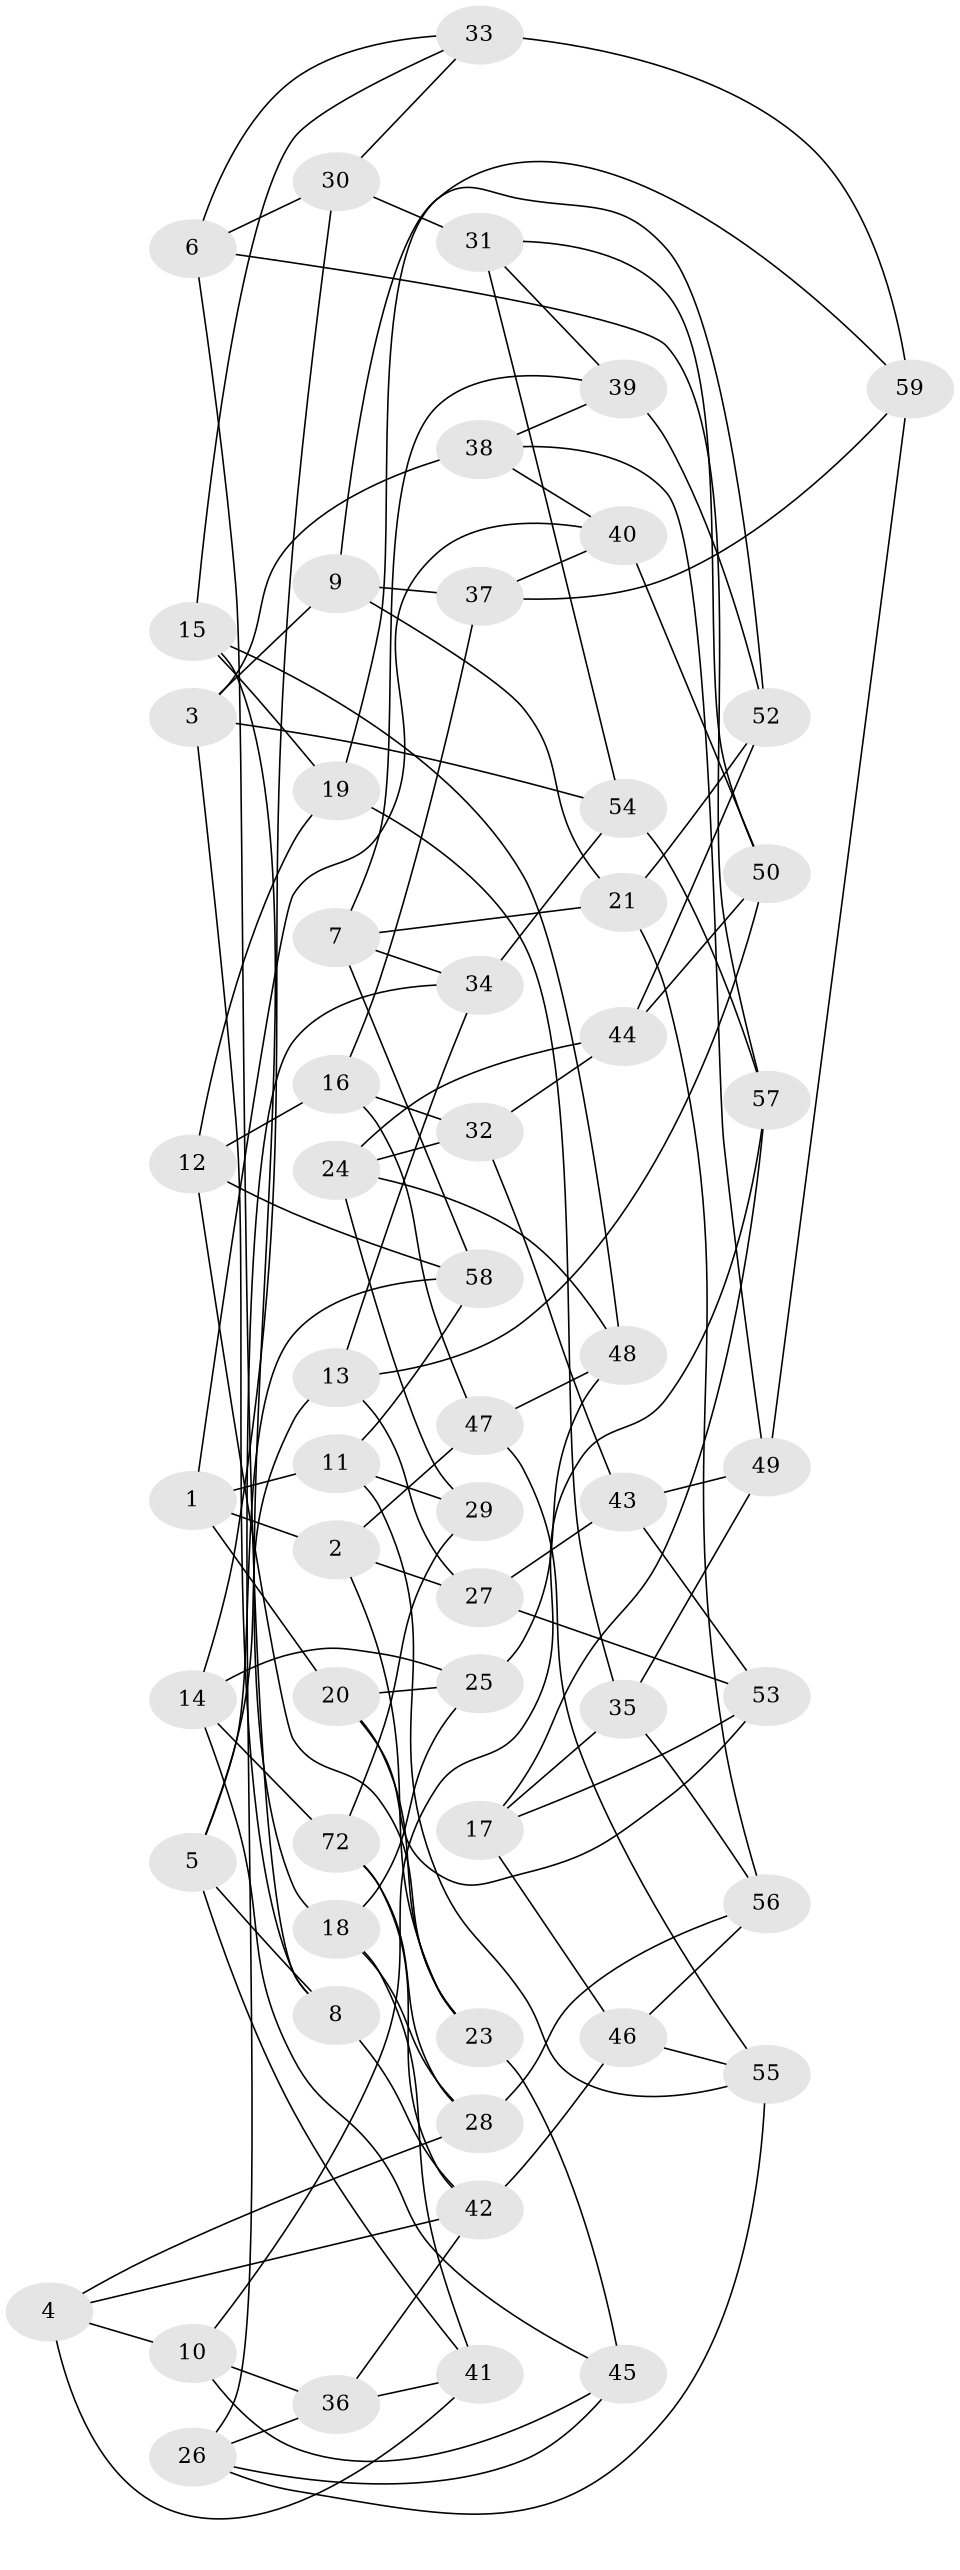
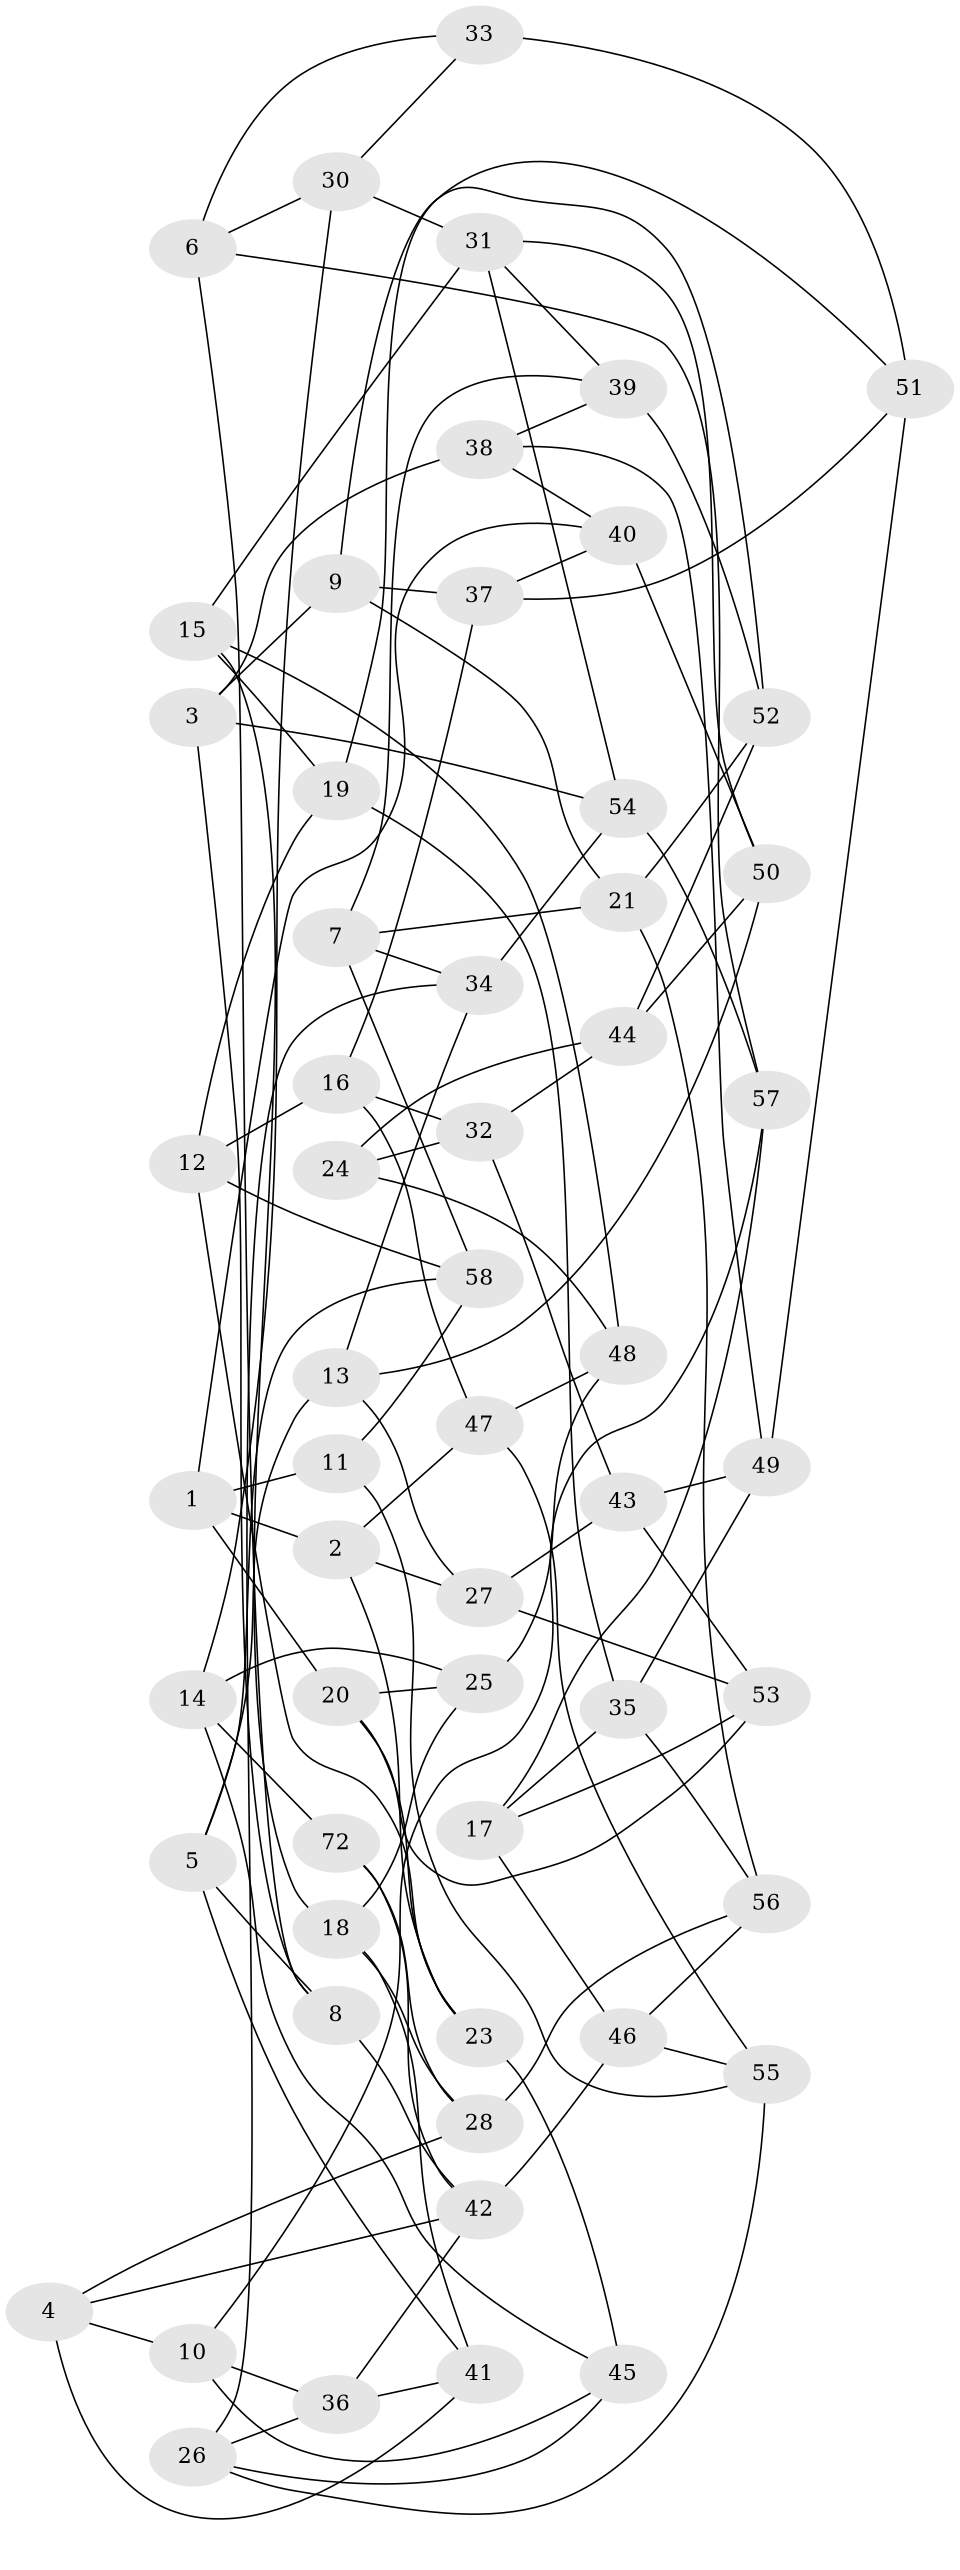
(244, 281) -> (334, 435)
(910, 389) -> (910, 389)
(480, 1512) -> none
